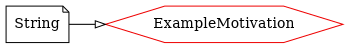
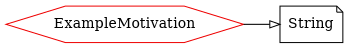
(82, 24) -> (257, 24)
